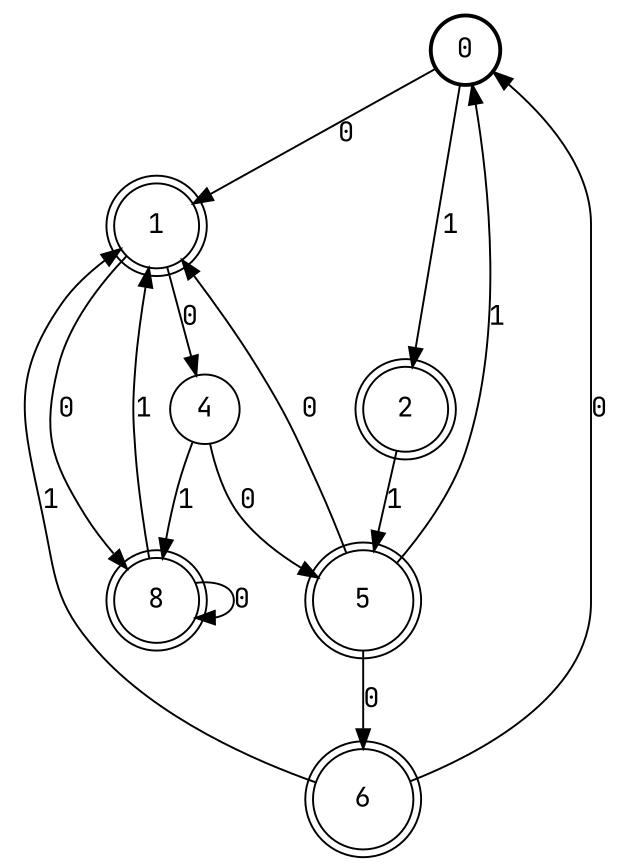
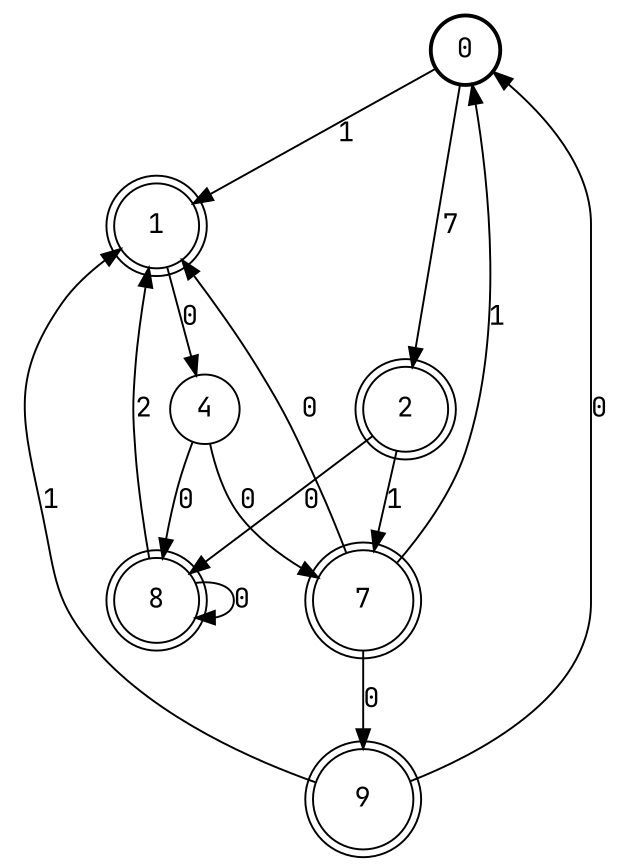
(347, 134) -> (347, 134)
(451, 226) -> (451, 226)
(52, 403) -> (289, 499)
(144, 409) -> (144, 409)
(187, 501) -> (187, 501)
(363, 600) -> (363, 600)
(363, 799) -> (363, 799)
